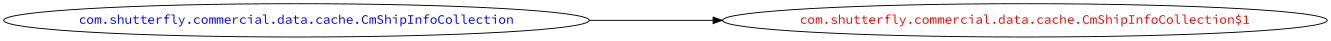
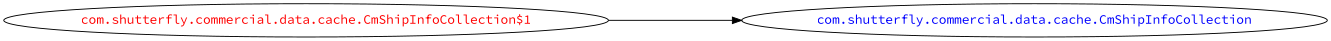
(651, 20) -> (671, 20)
